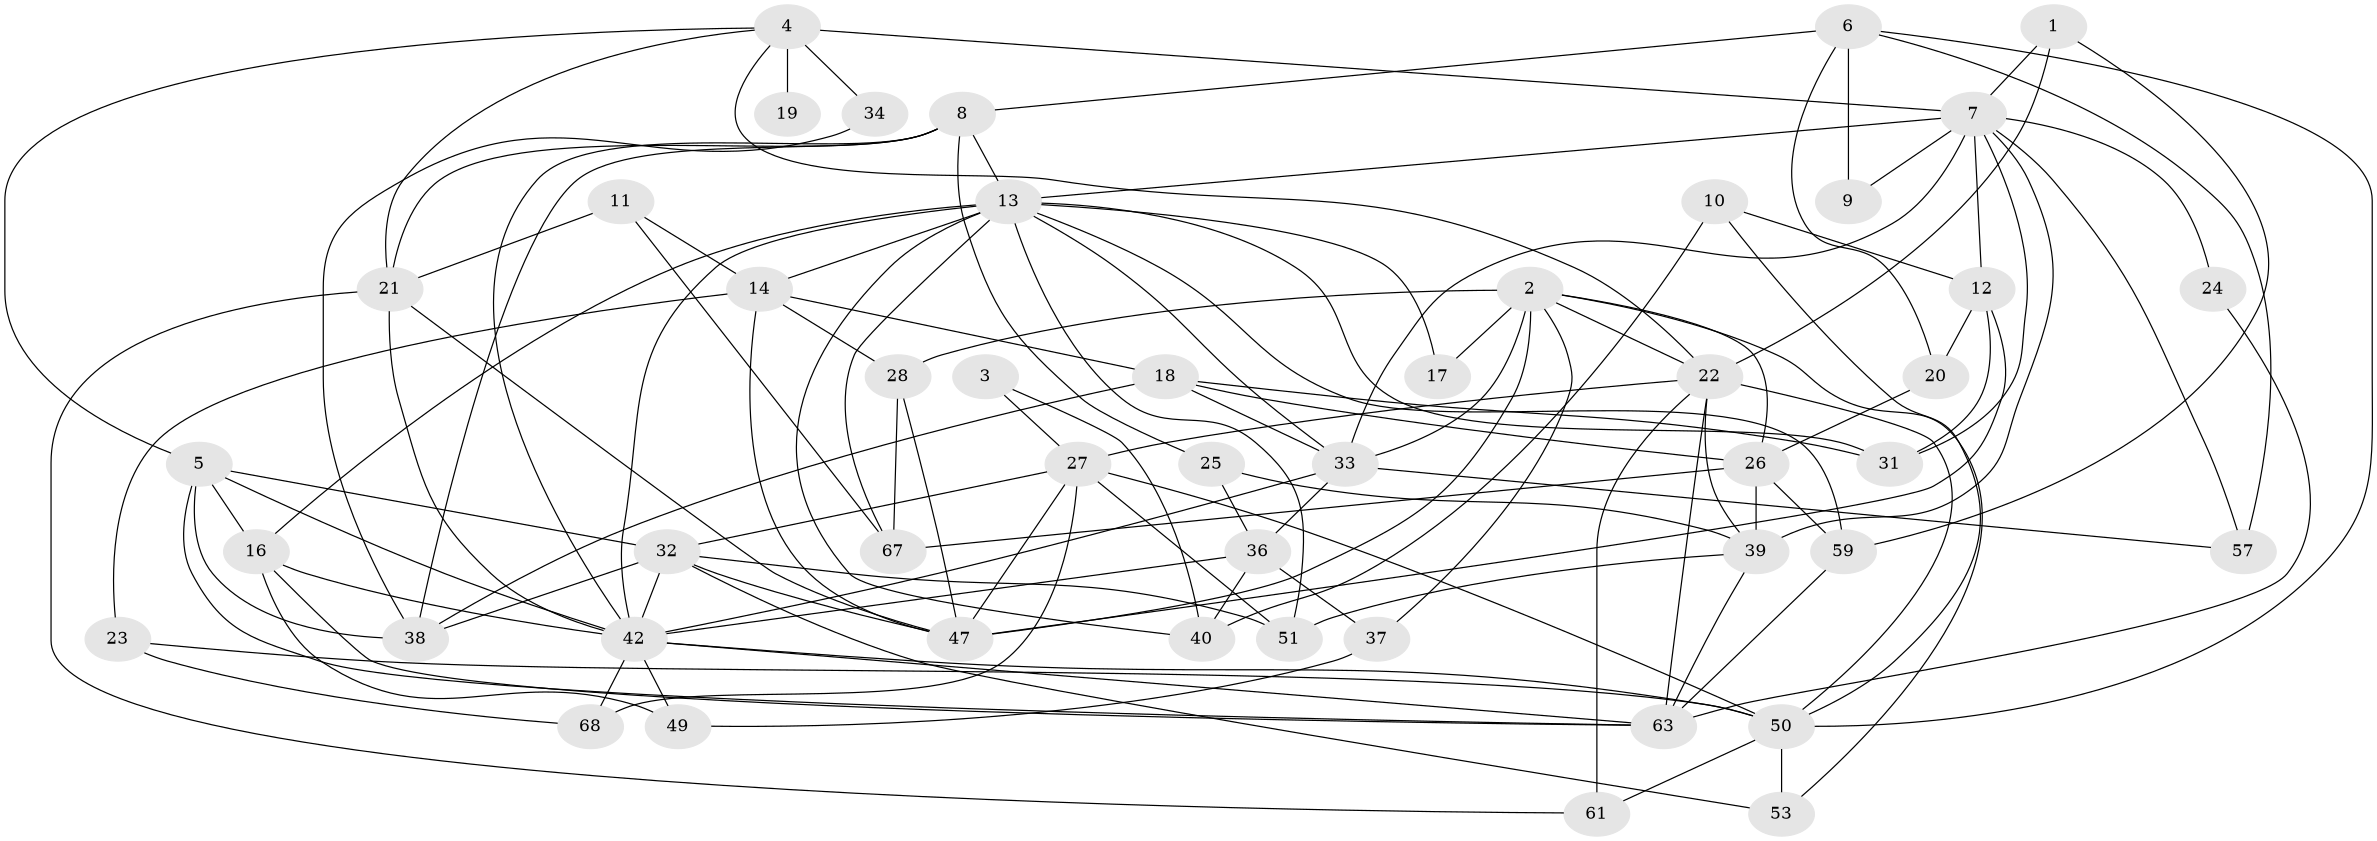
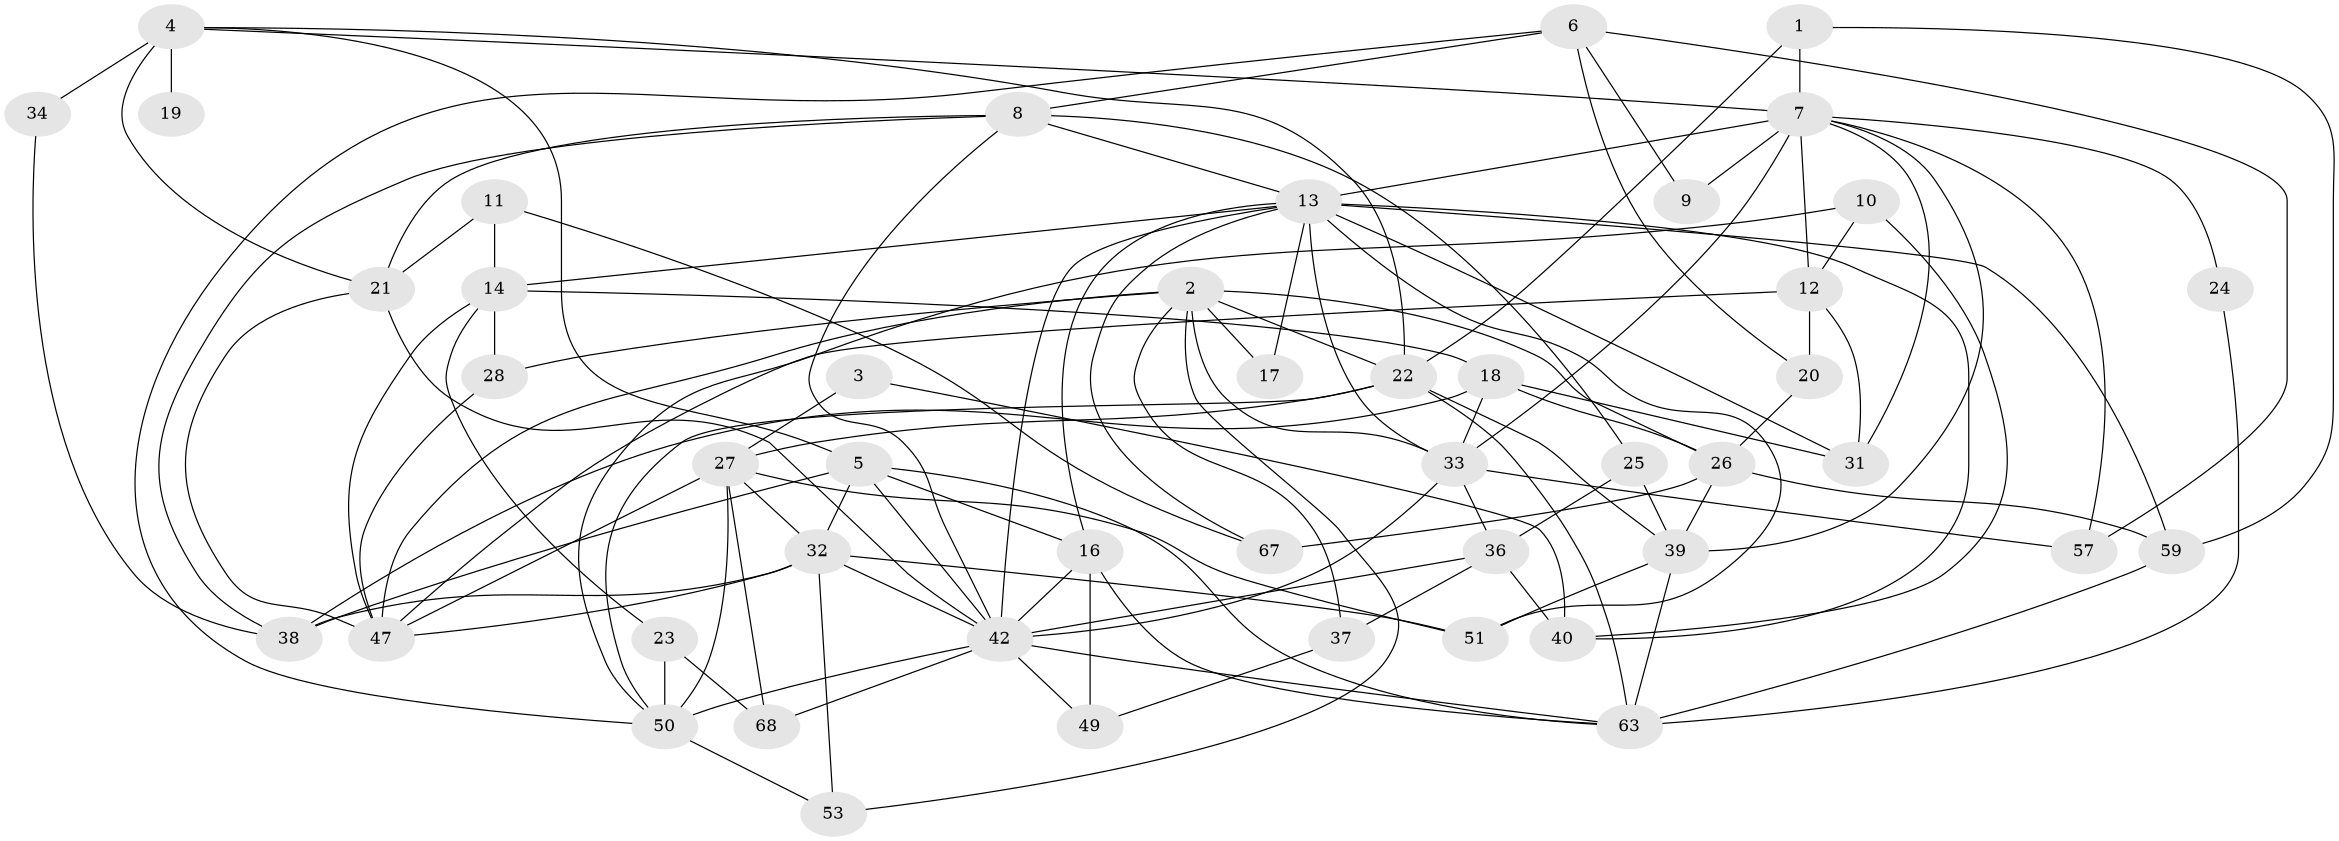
(896, 464) -> none
(1597, 814) -> none
